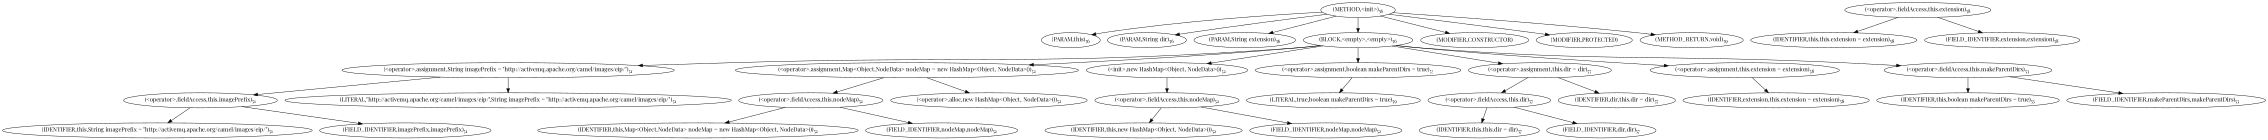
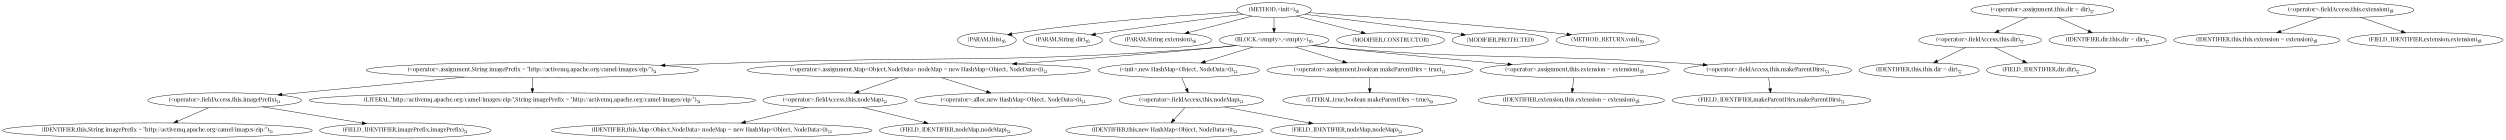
(1445, 55) -> none
(1968, 100) -> none
